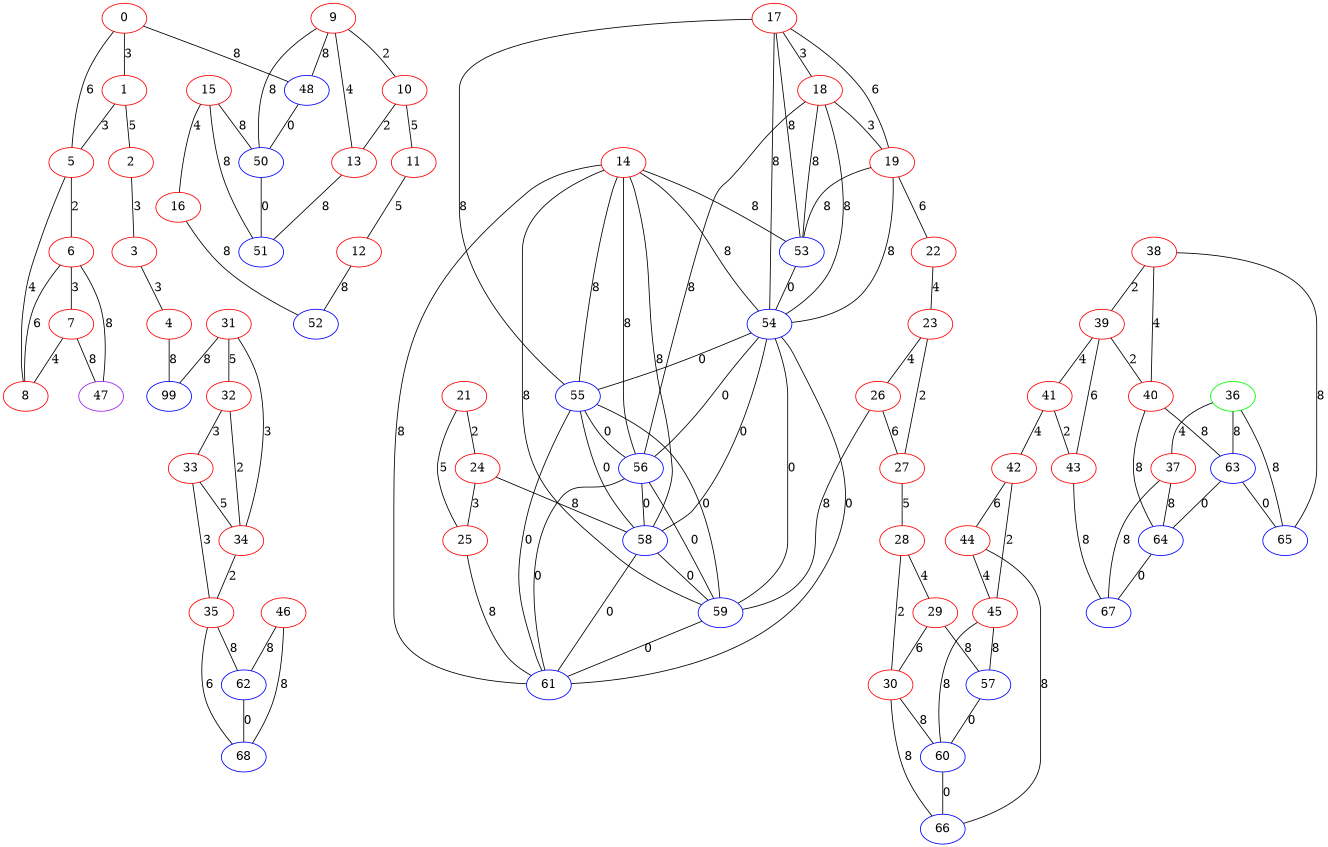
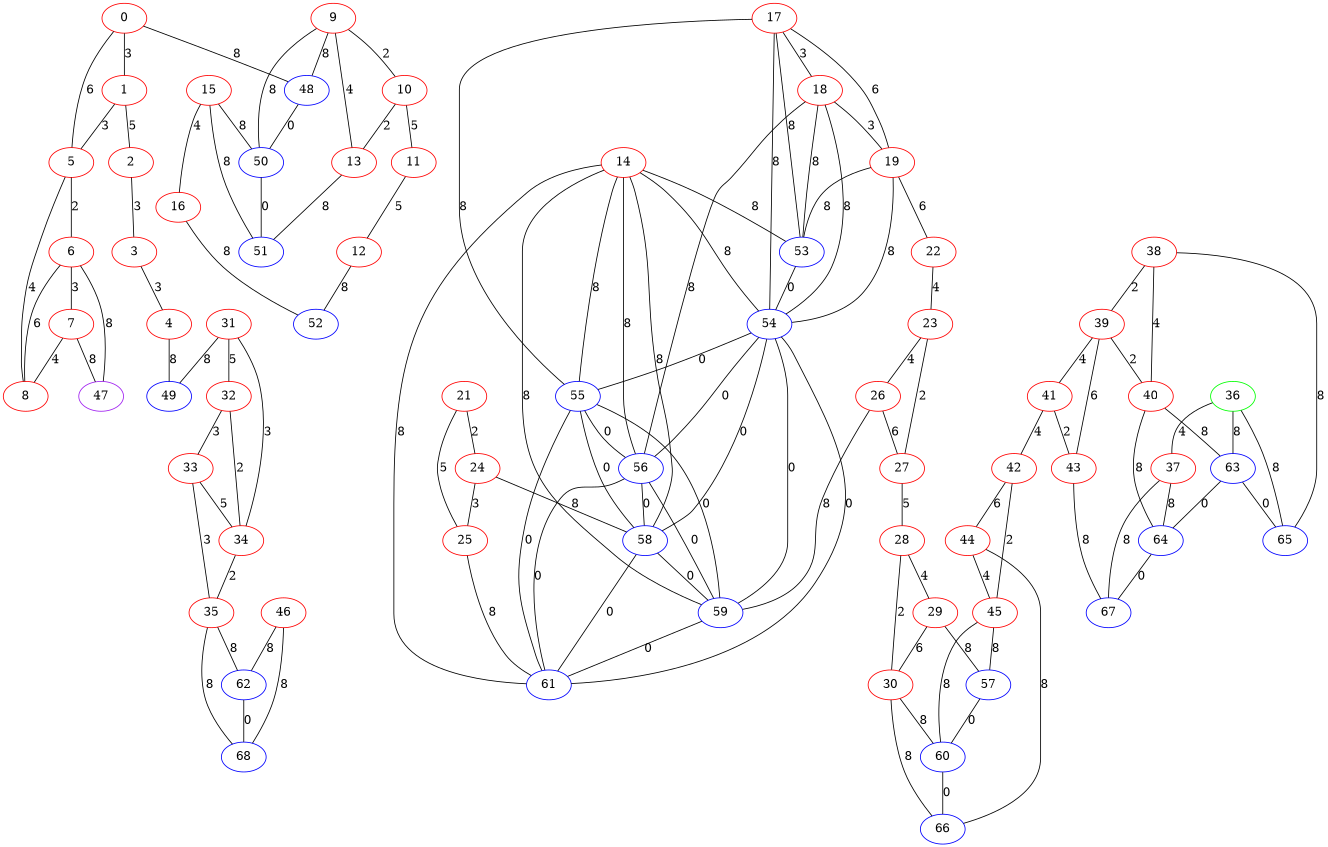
(169, 396) -> (169, 396)
(210, 685) -> (210, 685)
